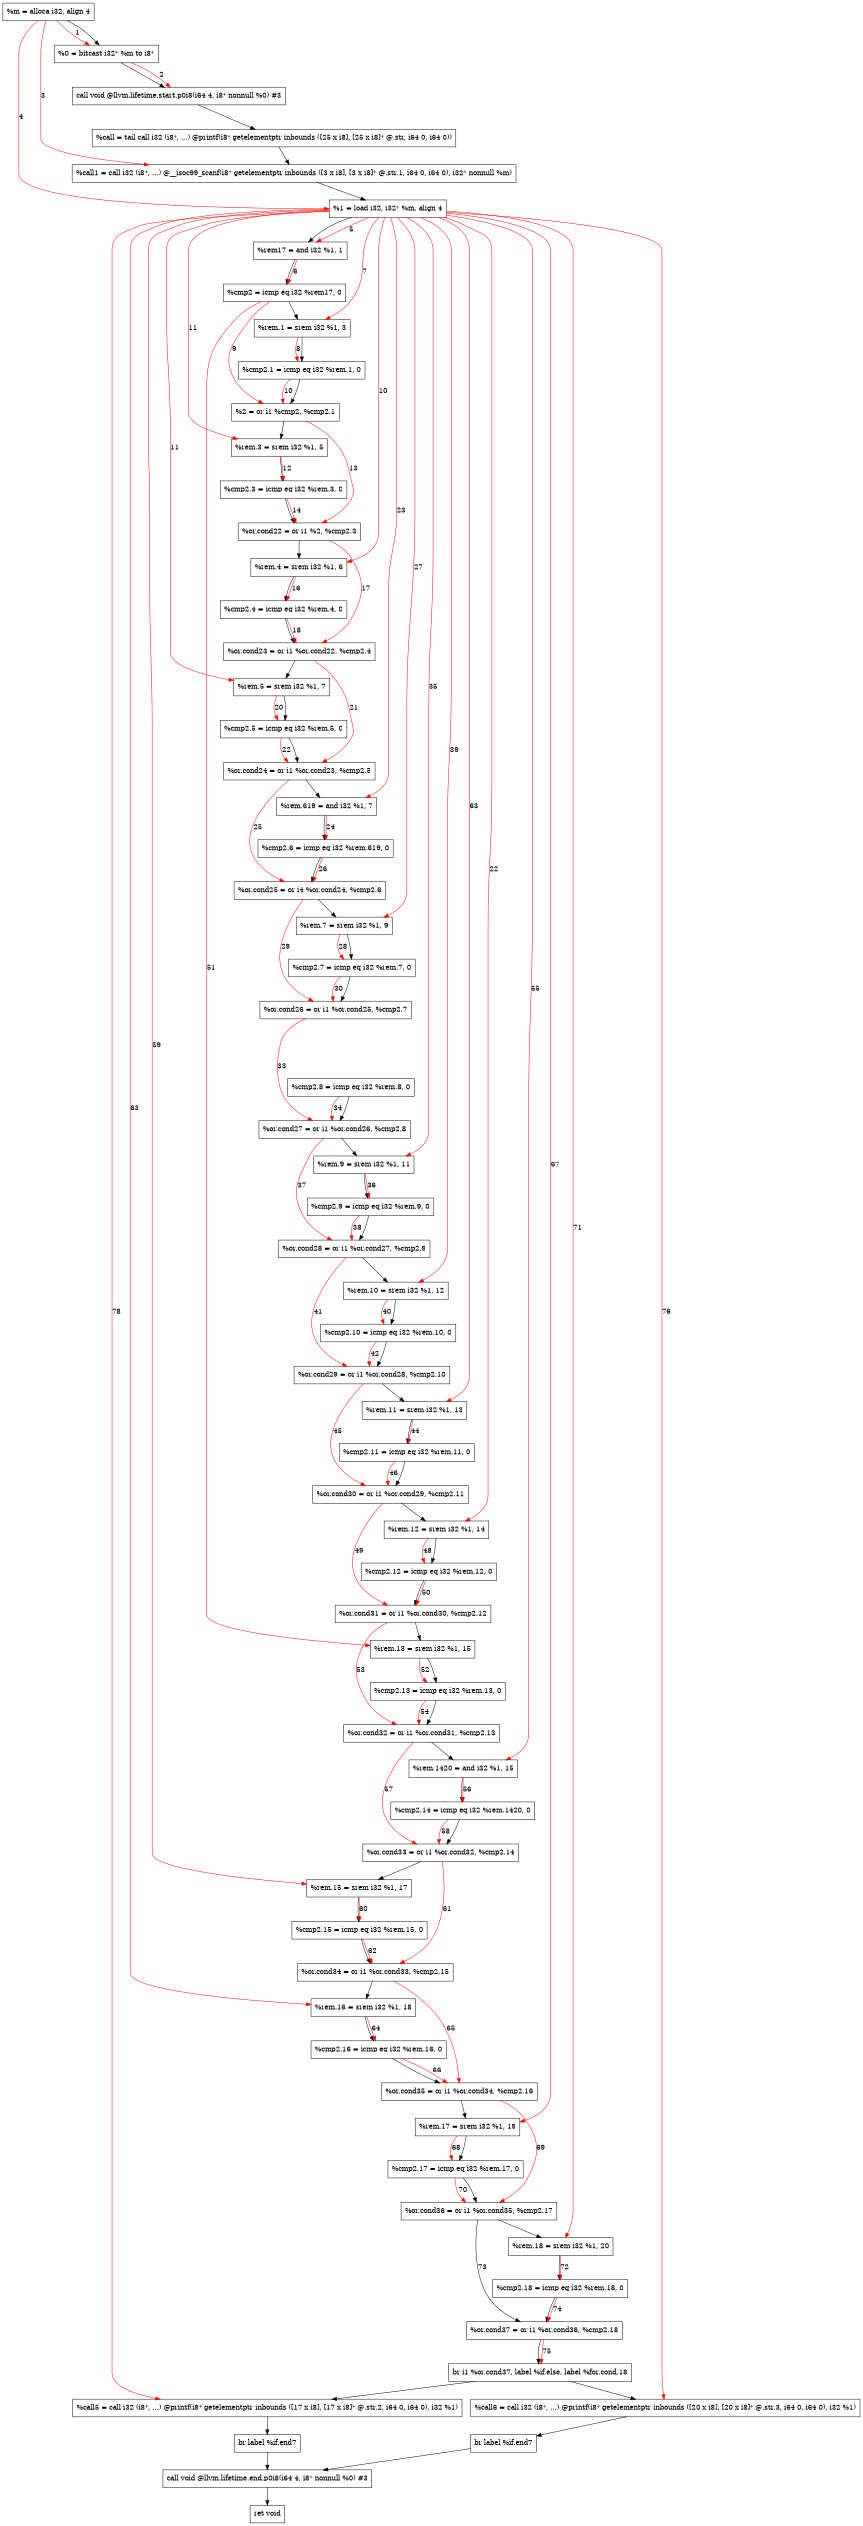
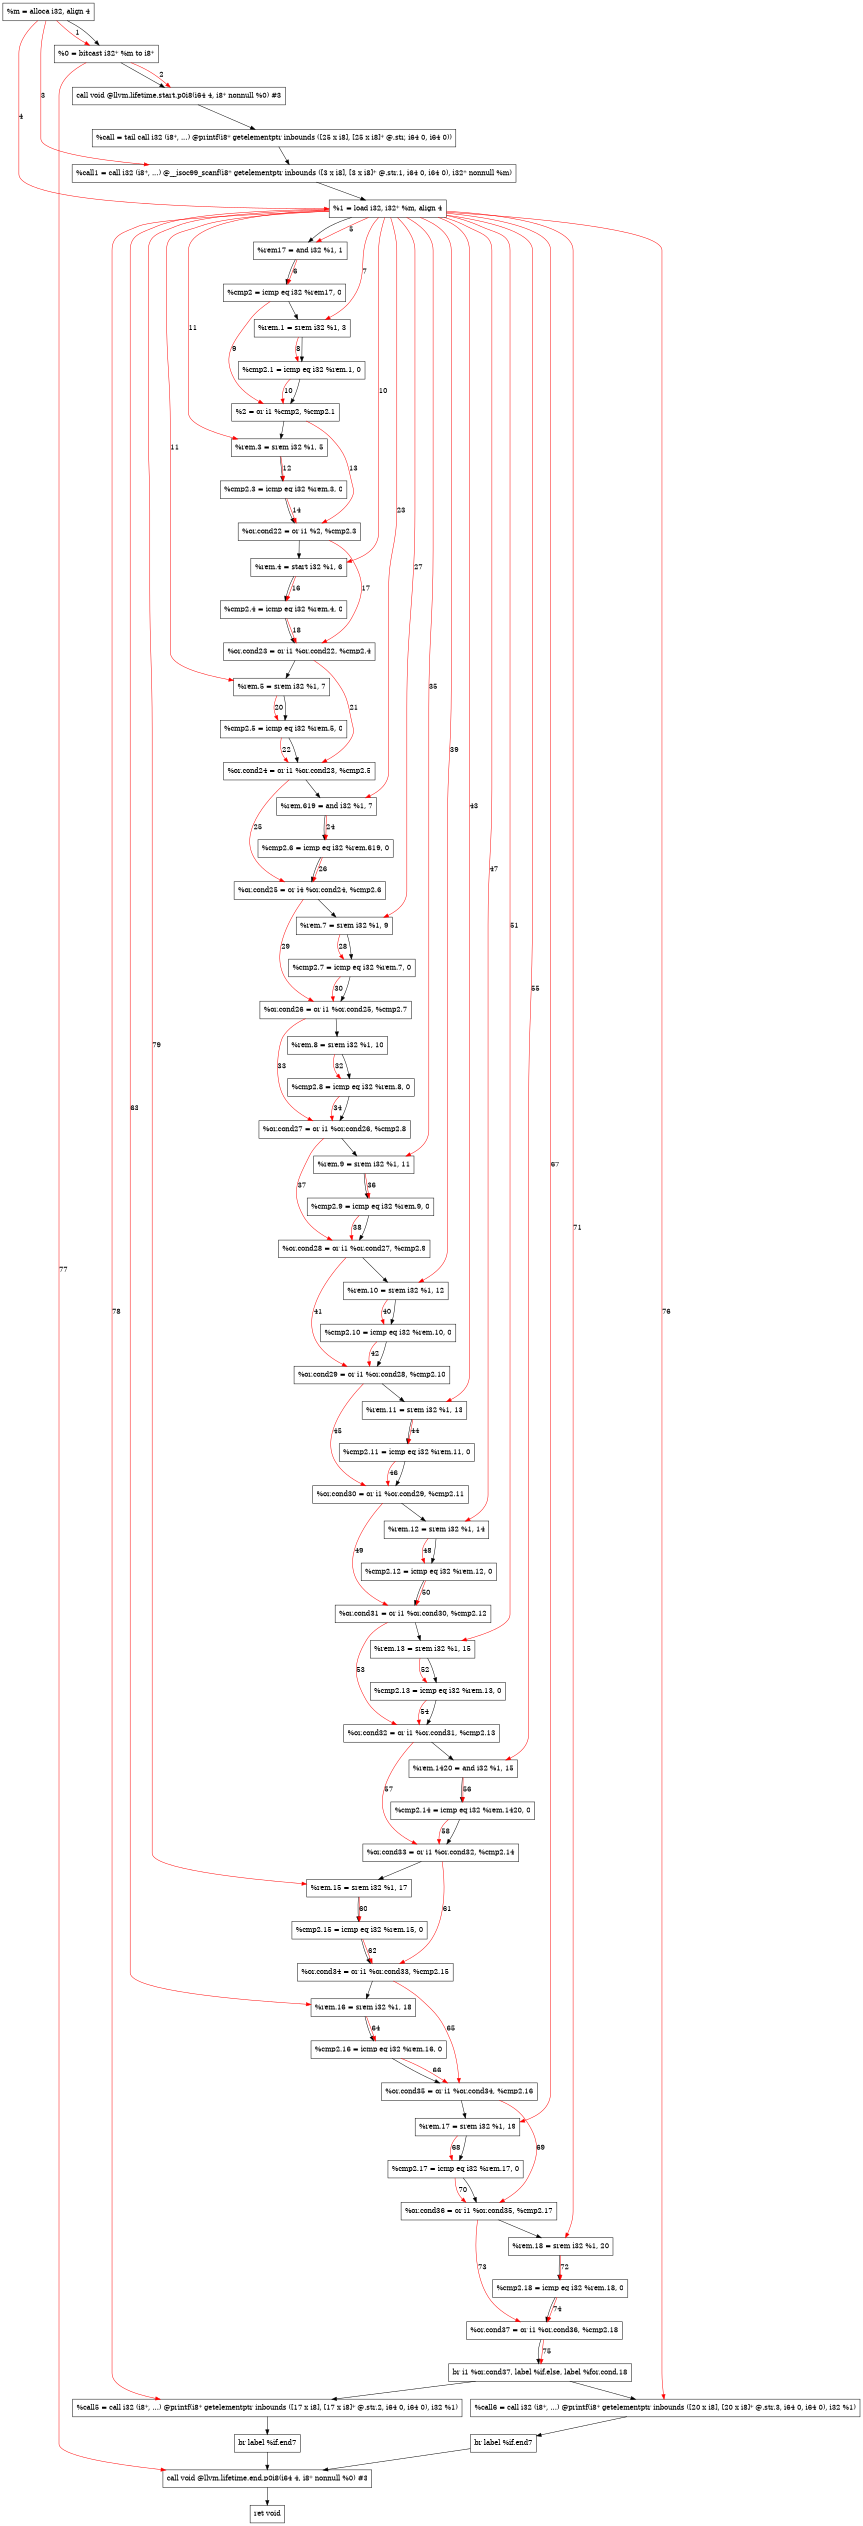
(299, 567) -> (299, 567)
(474, 806) -> (474, 806)
(494, 870) -> (494, 870)
(207, 1029) -> (510, 920)
(157, 1045) -> (157, 1045)
none -> (338, 1045)
none -> (59, 1301)
(480, 2277) -> (480, 2277)
